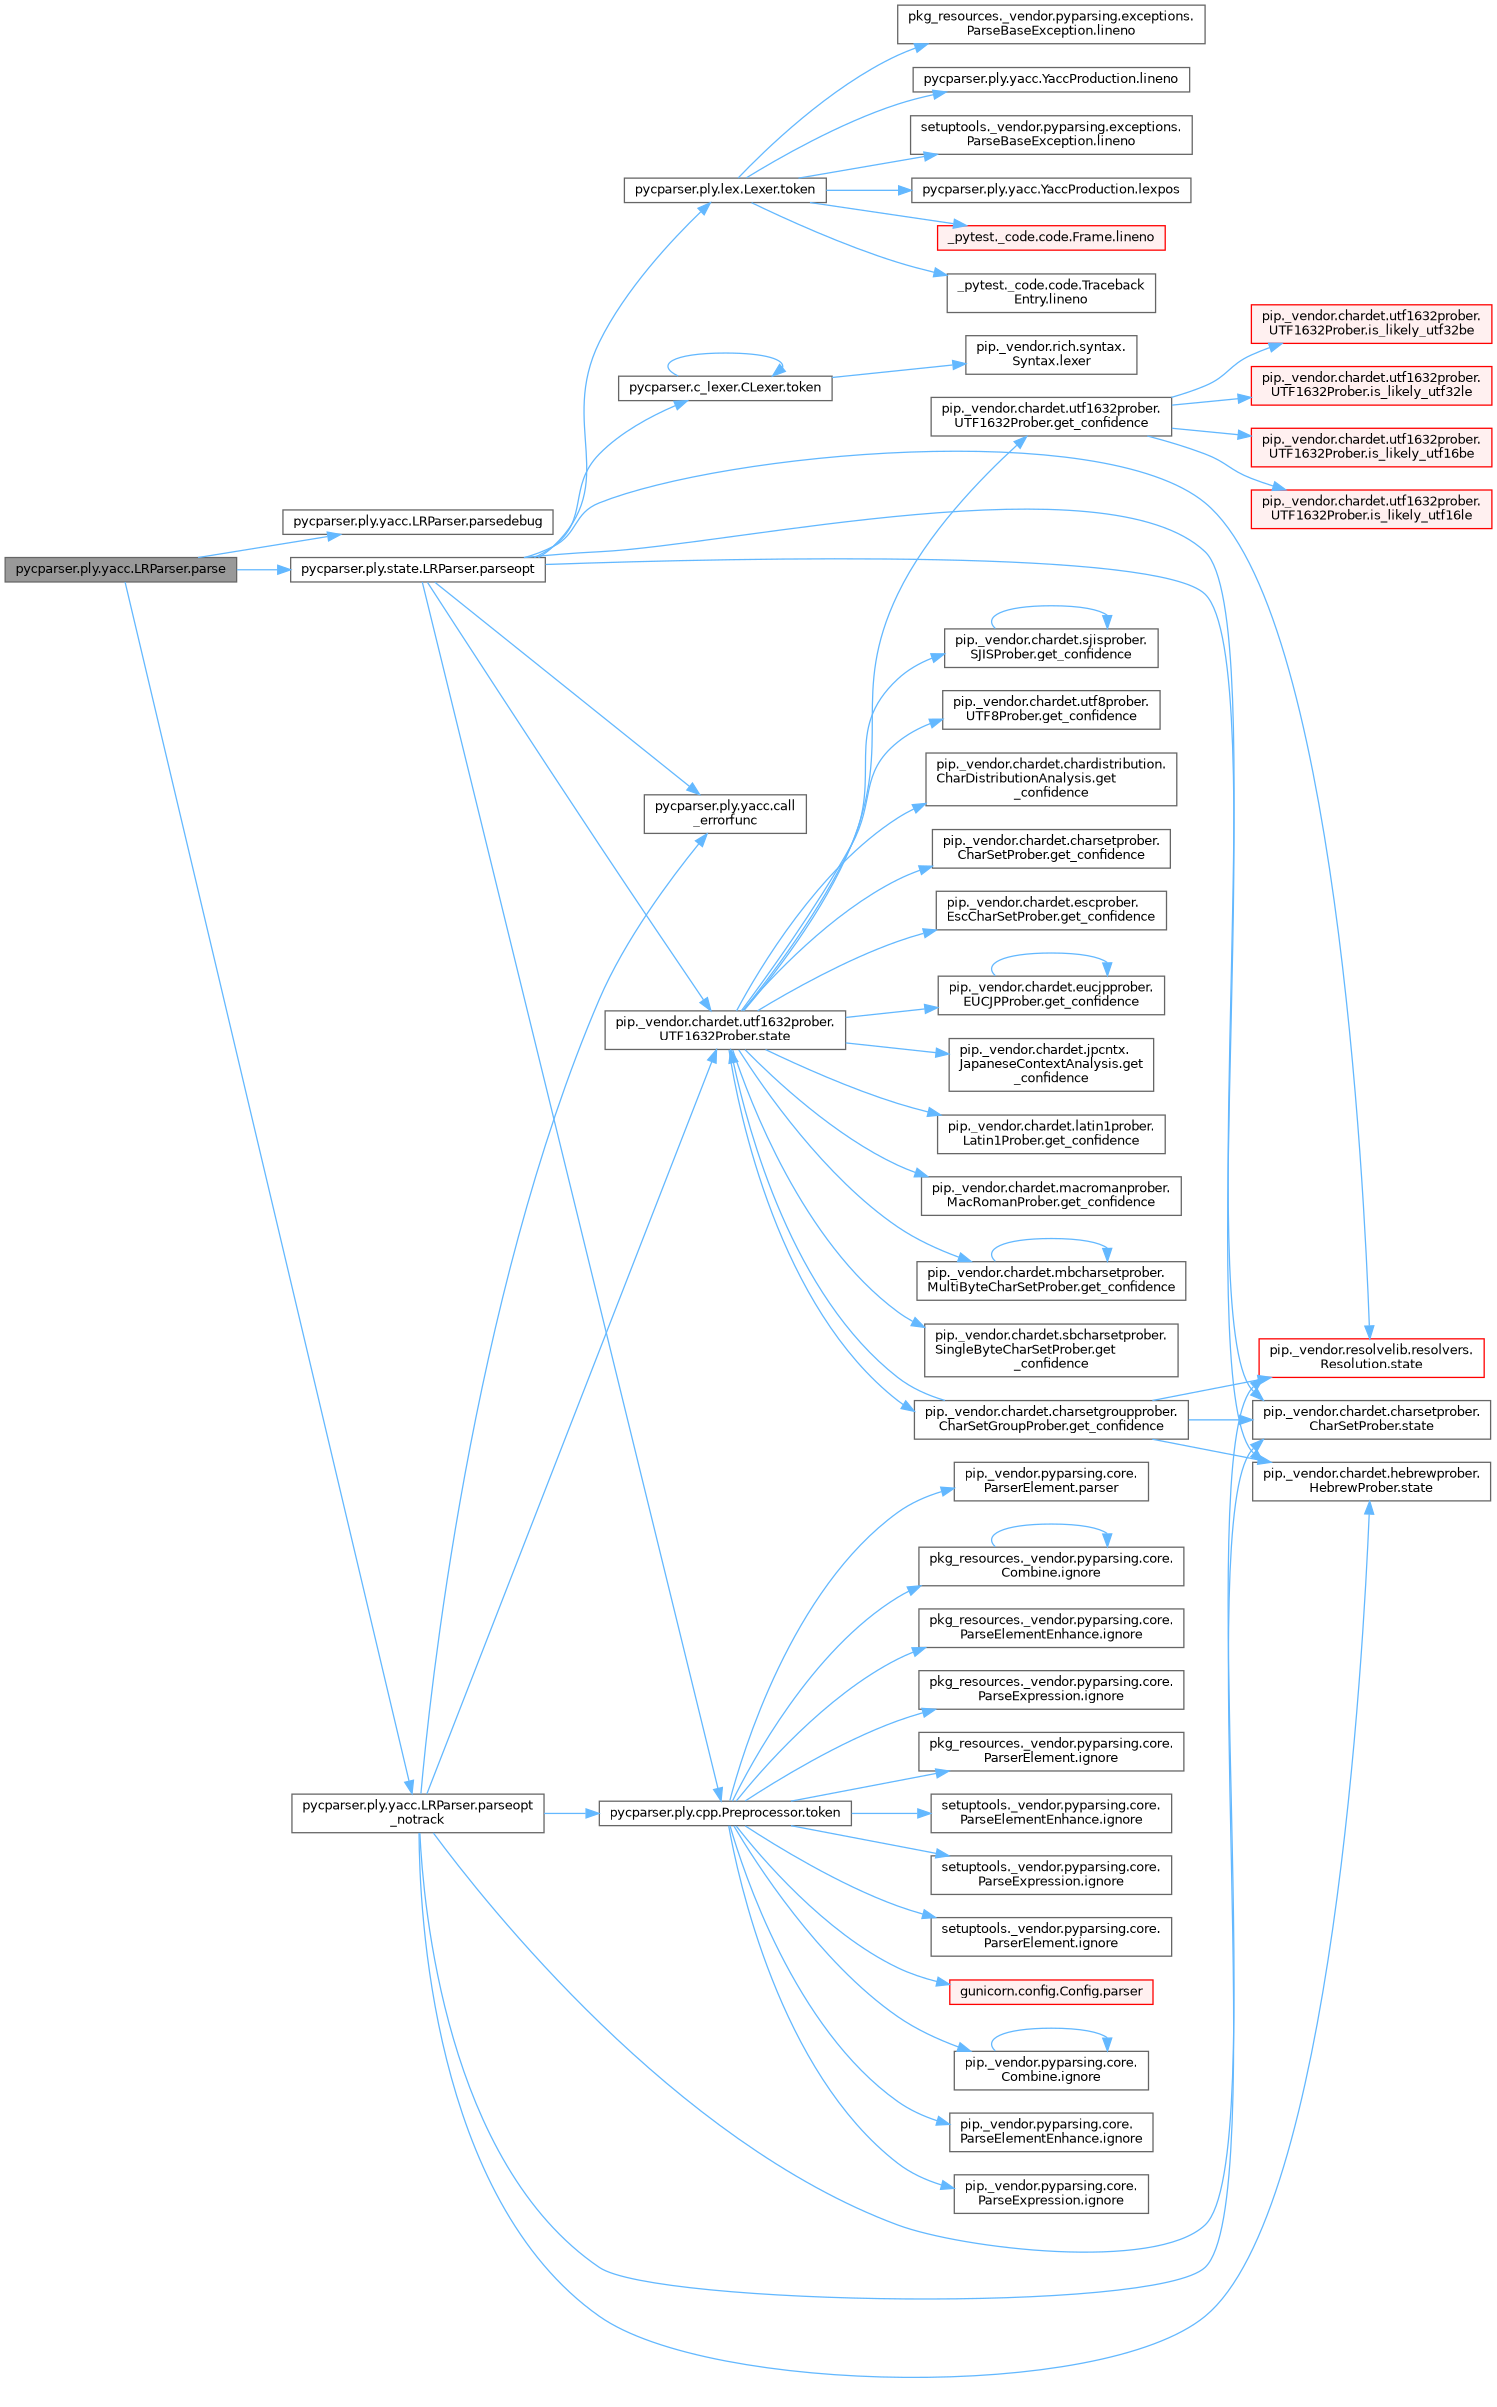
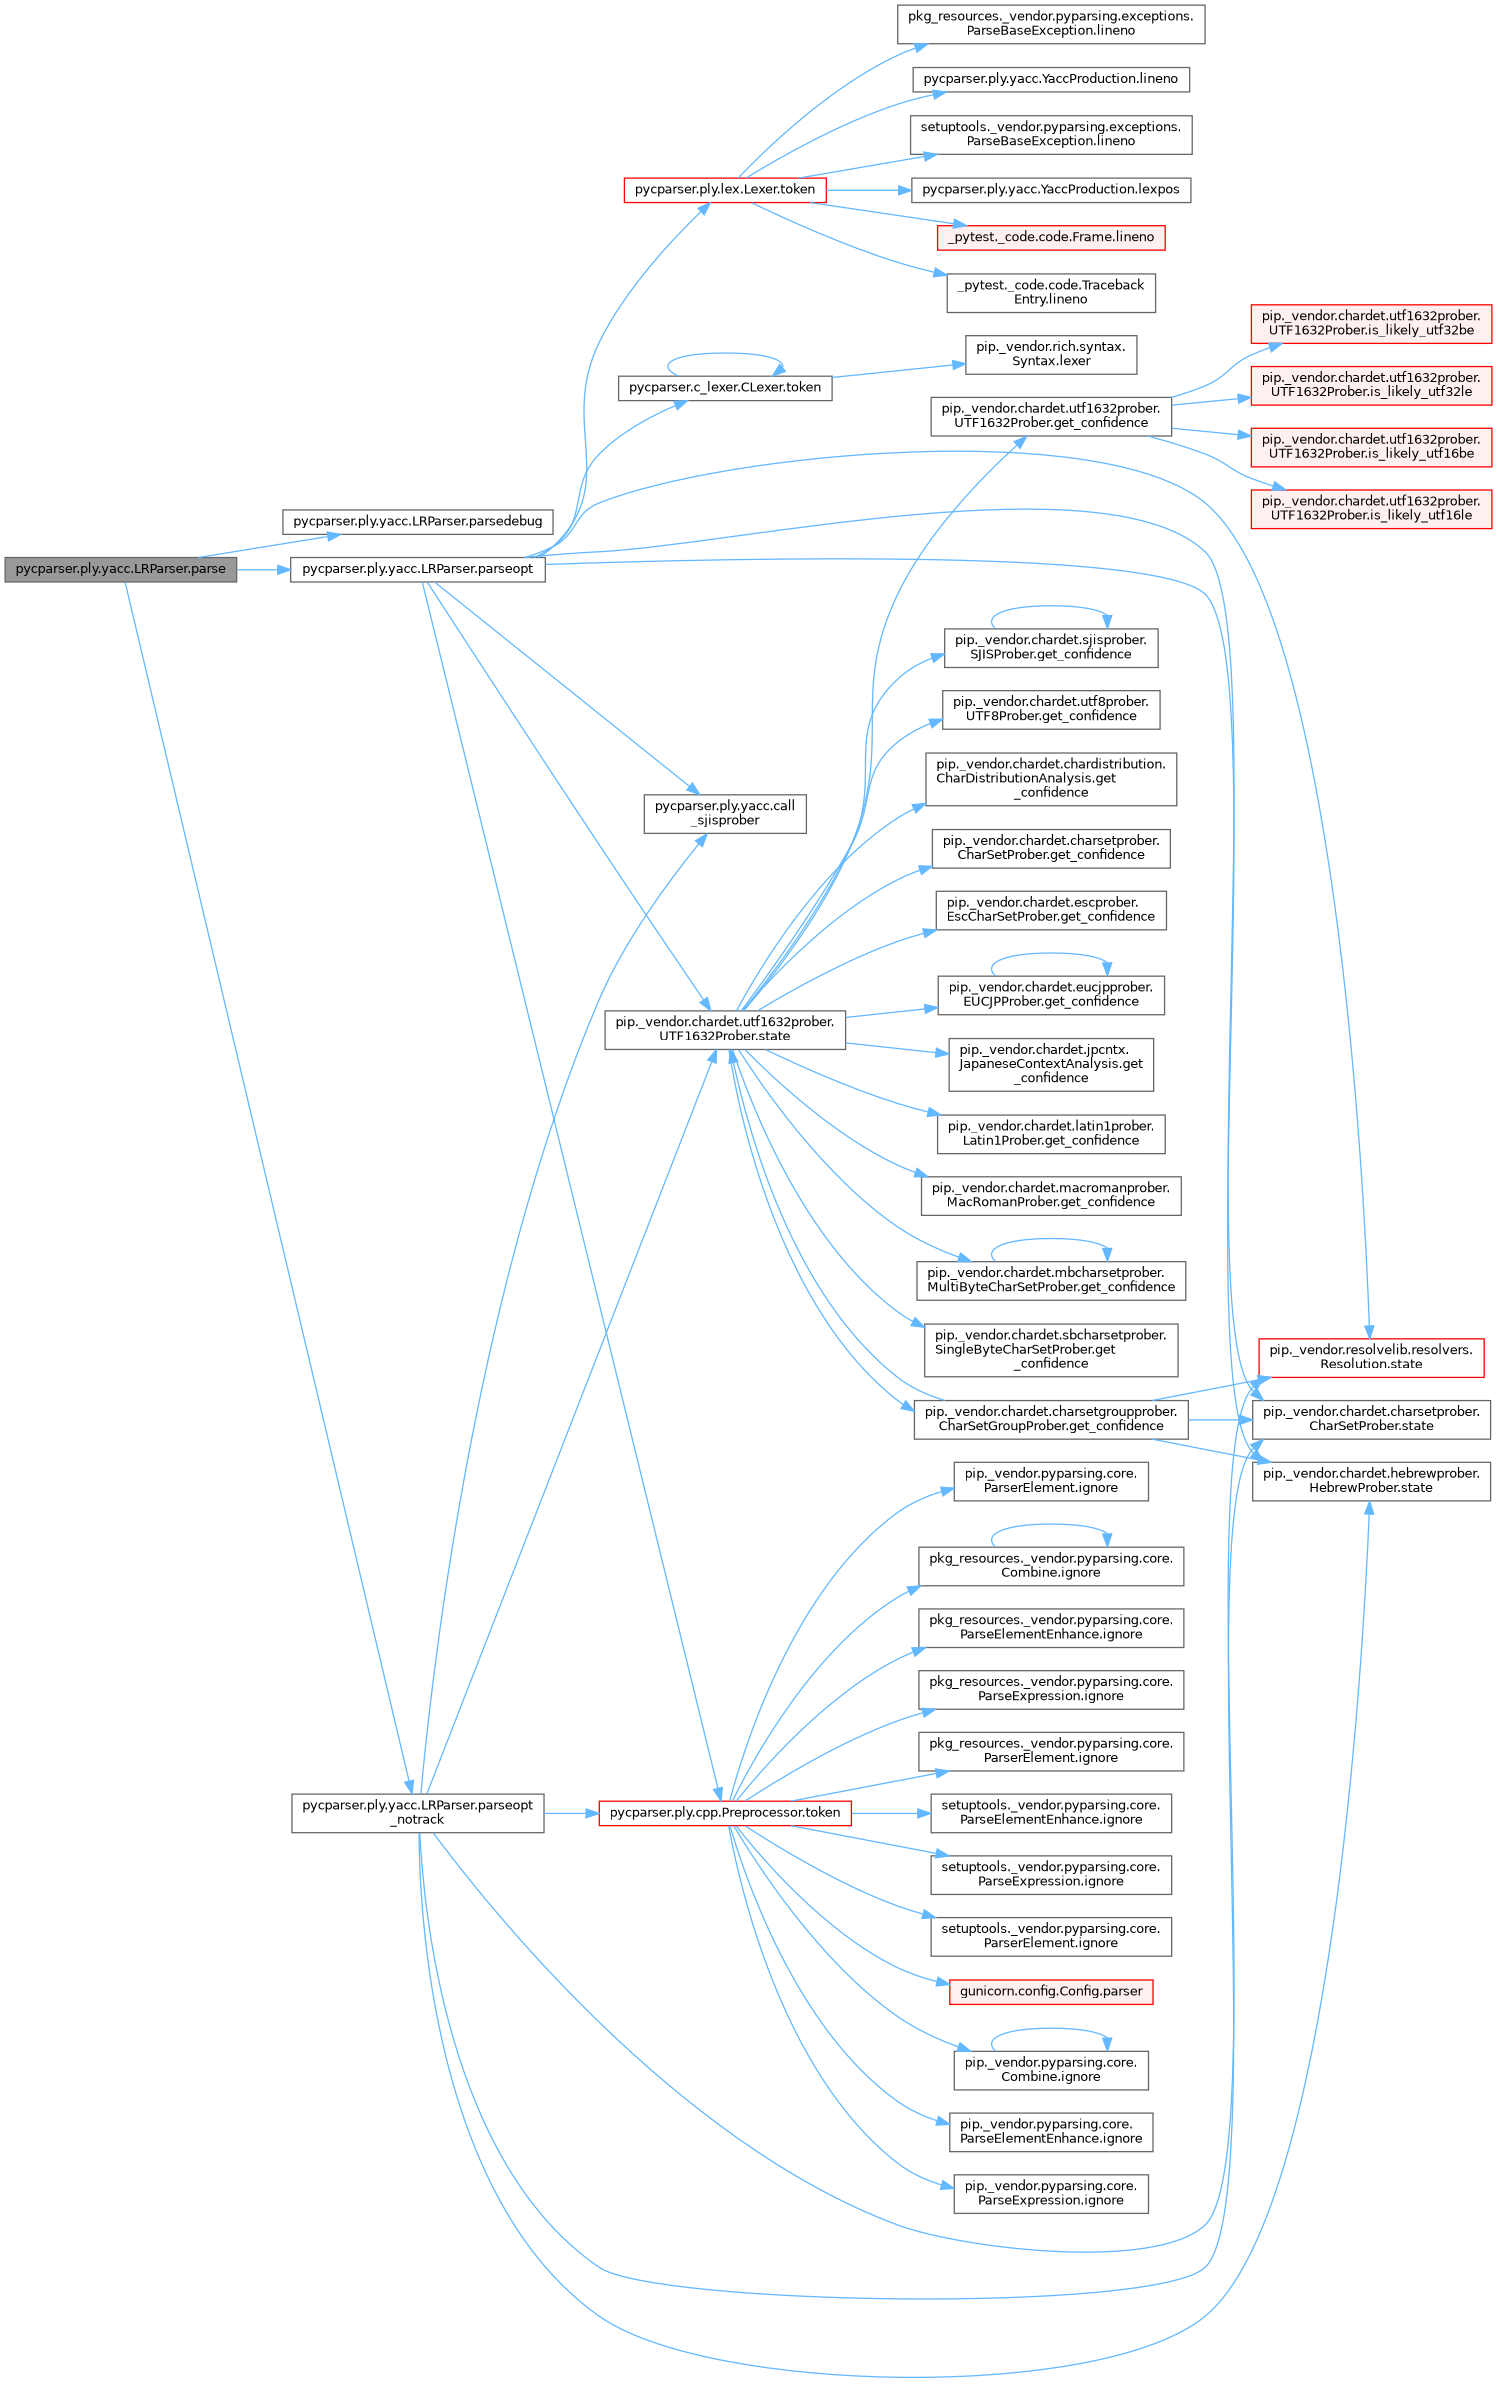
(725, 190) -> (725, 190)
(418, 570) -> (418, 570)
(725, 814) -> (725, 814)
(1051, 1482) -> (1051, 1482)
(725, 1813) -> (725, 1813)
